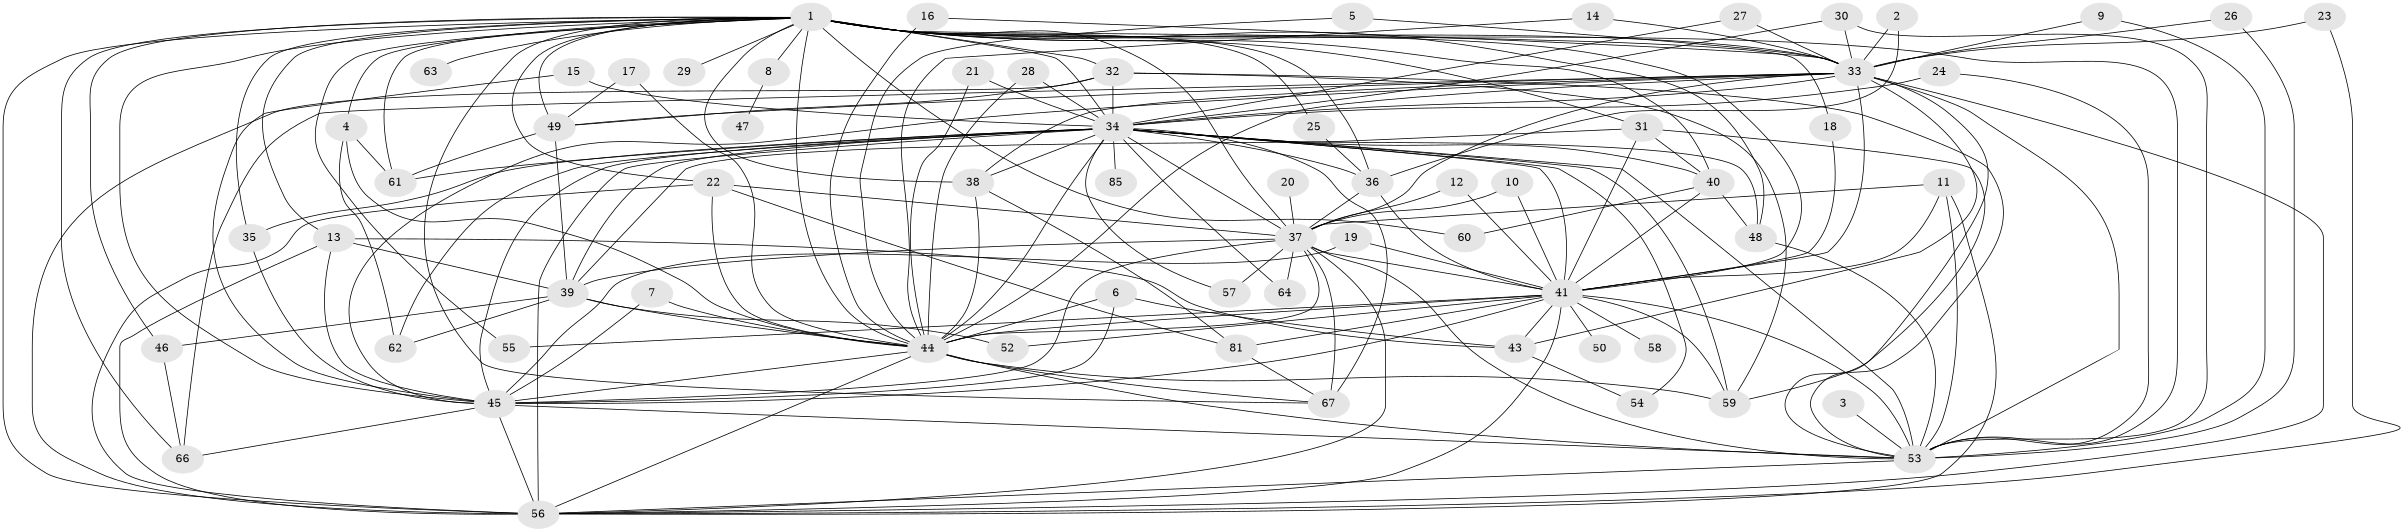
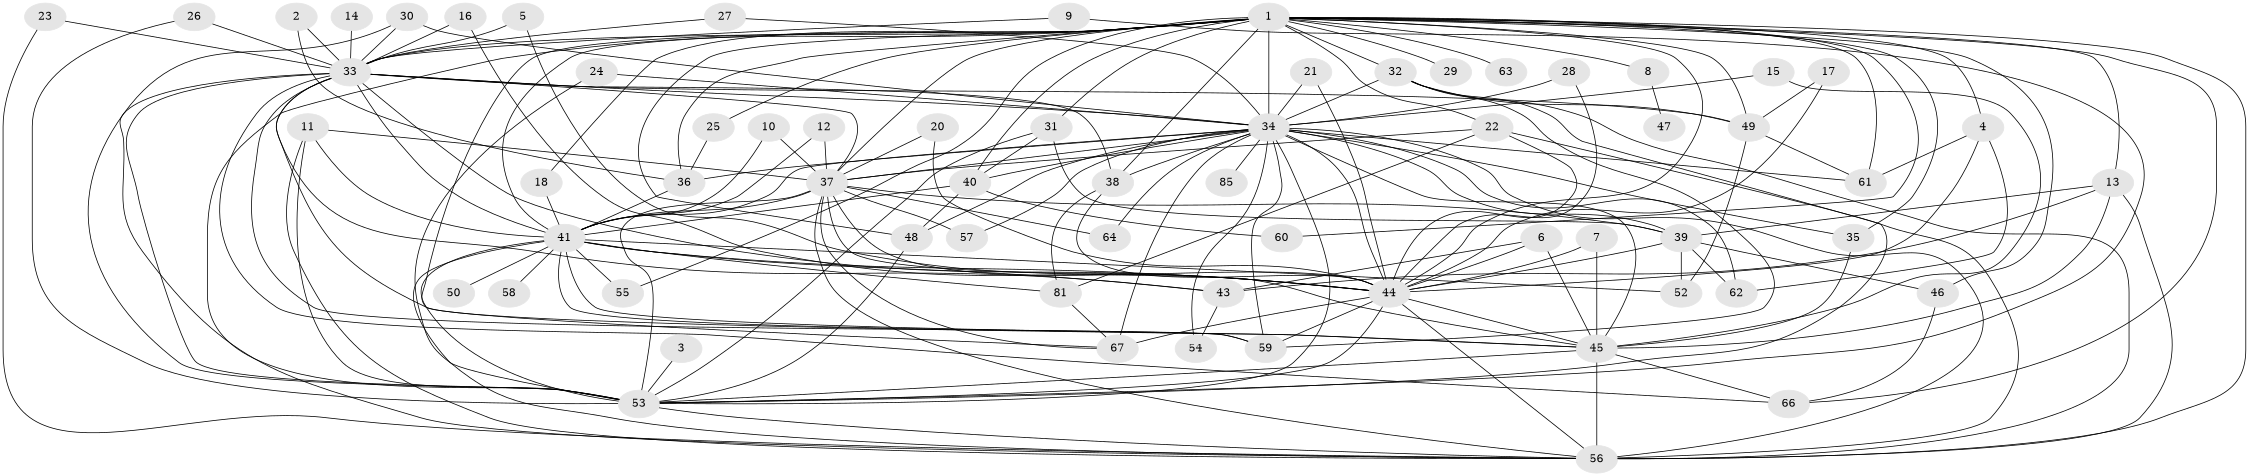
(1135, 46) -> (1112, 260)
(182, 70) -> none
(561, 210) -> (1728, 203)
(1334, 210) -> none
(1600, 214) -> none
(1351, 238) -> none
